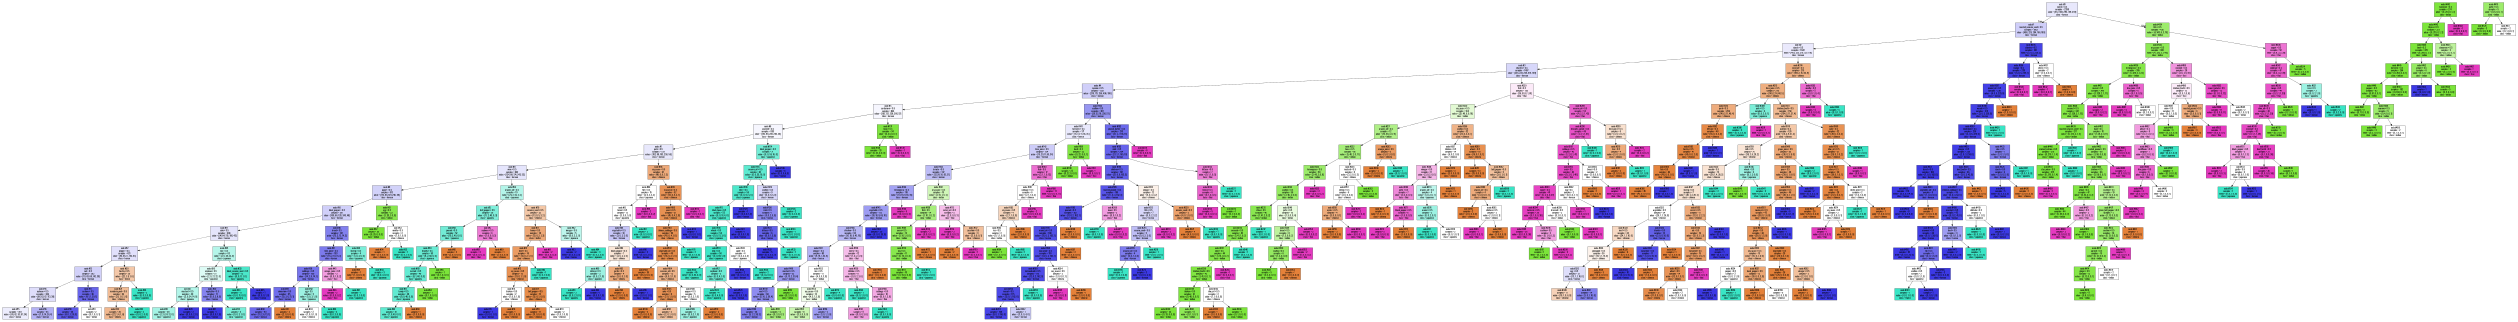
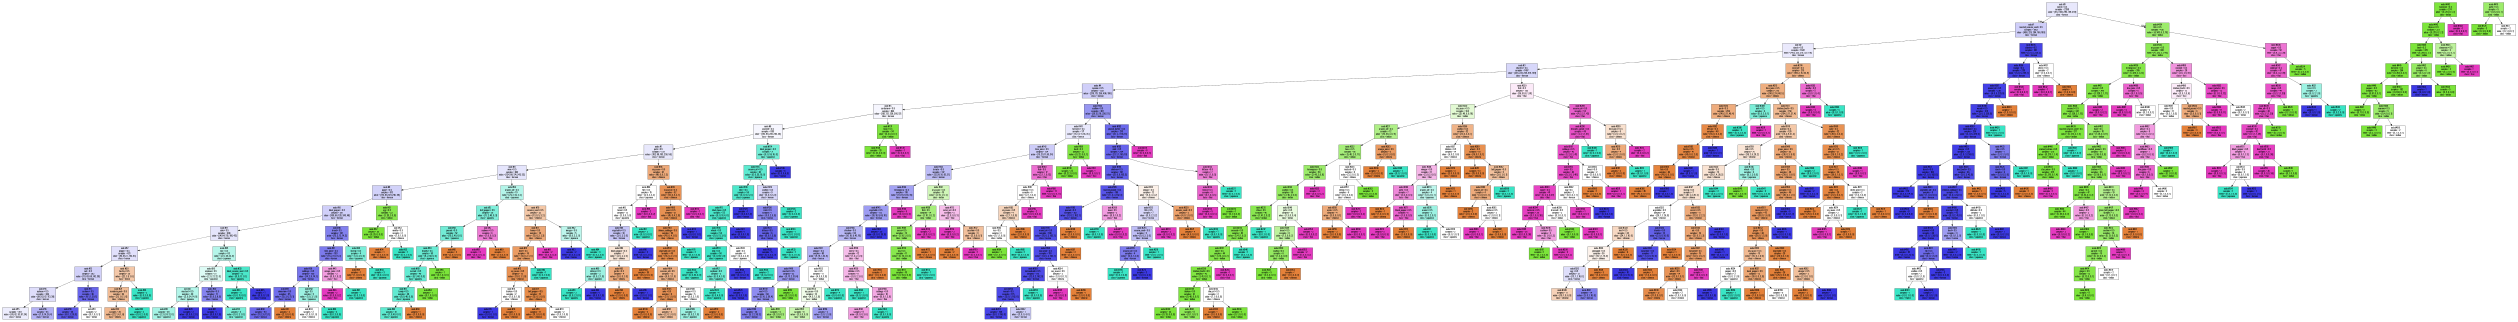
(2168, 132) -> none
(535, 238) -> (535, 238)
(859, 303) -> (870, 304)
